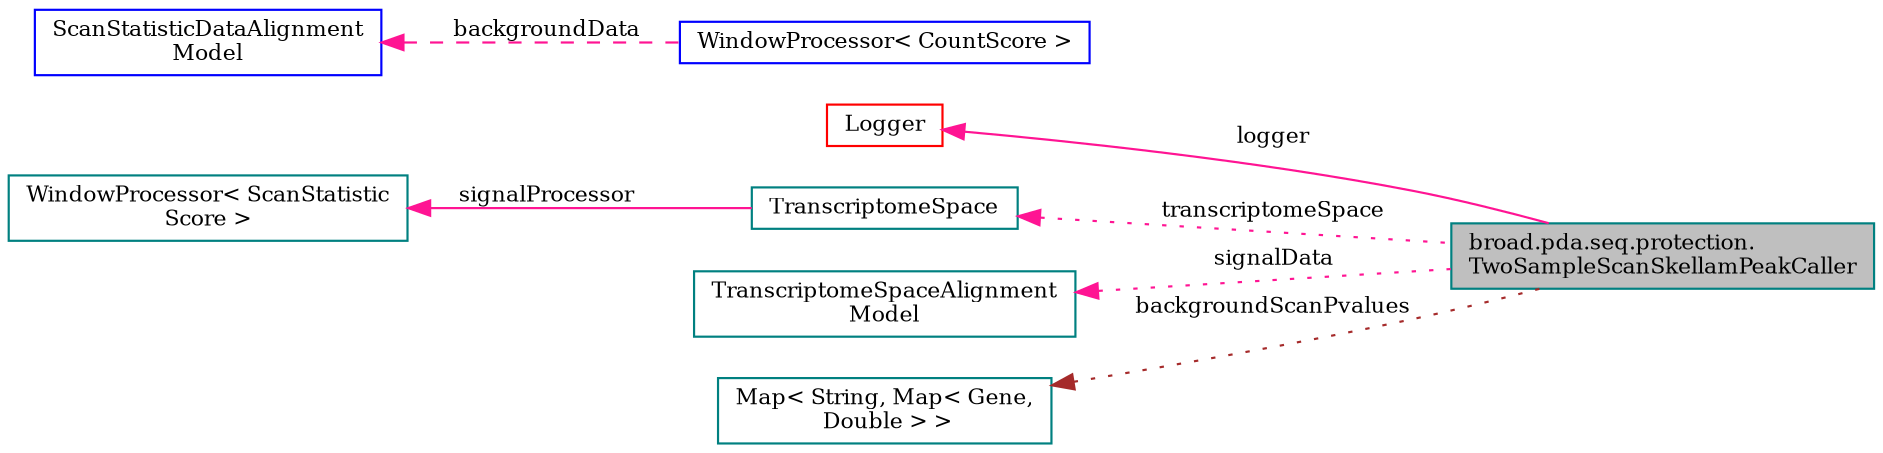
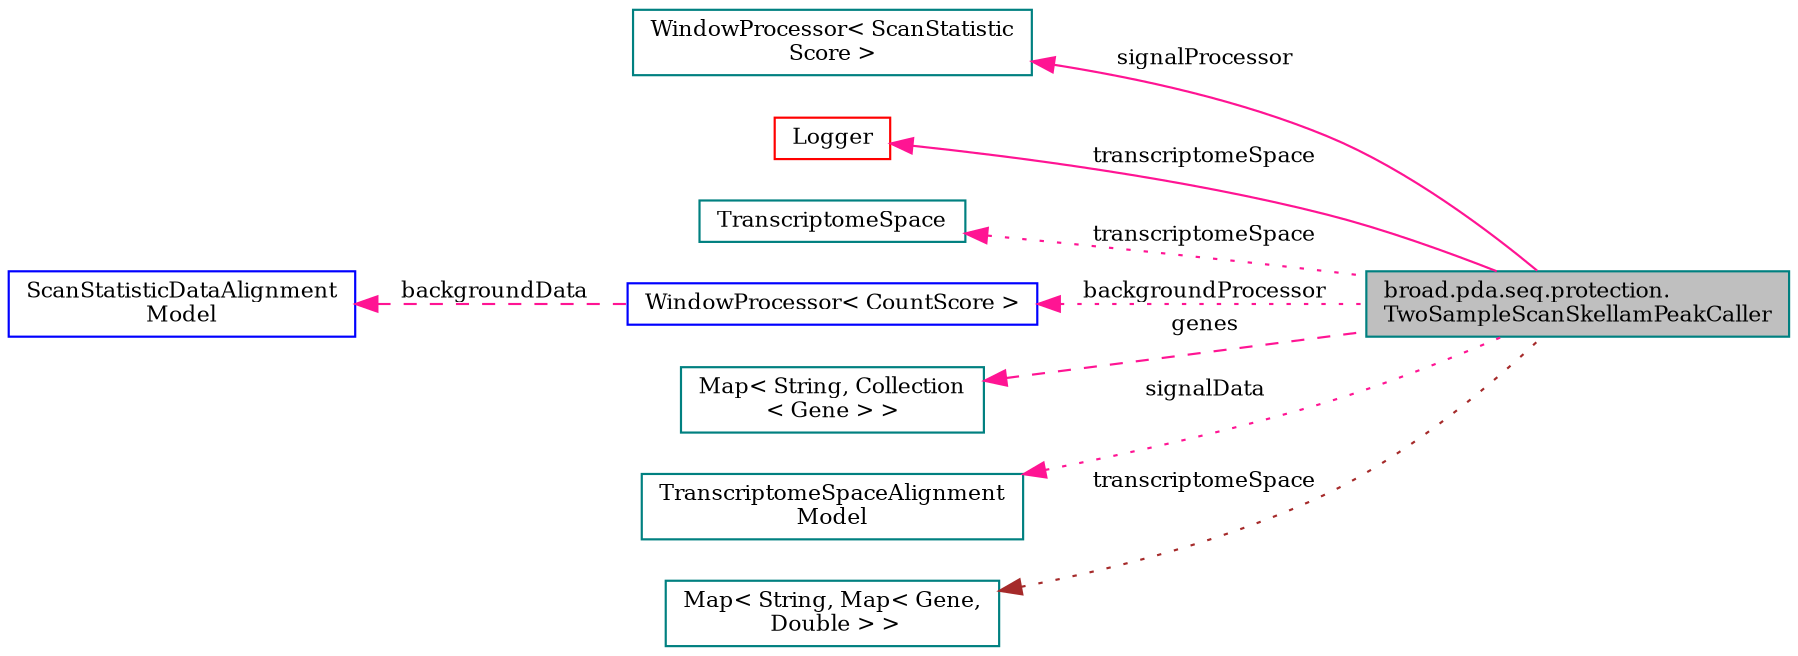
(1270, 137) -> (1202, 157)
(591, 208) -> (1312, 130)
none -> (1213, 304)
(1270, 307) -> (1202, 482)
none -> (832, 400)
